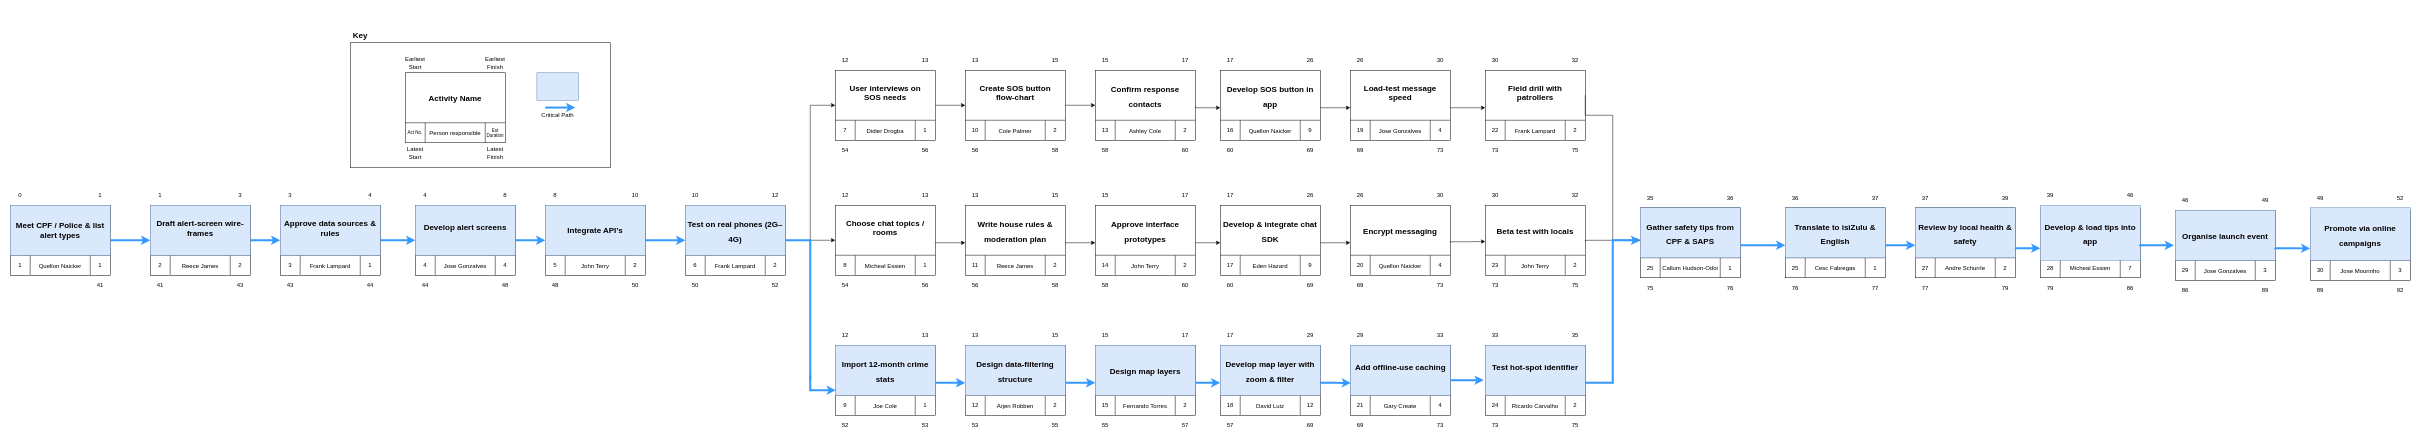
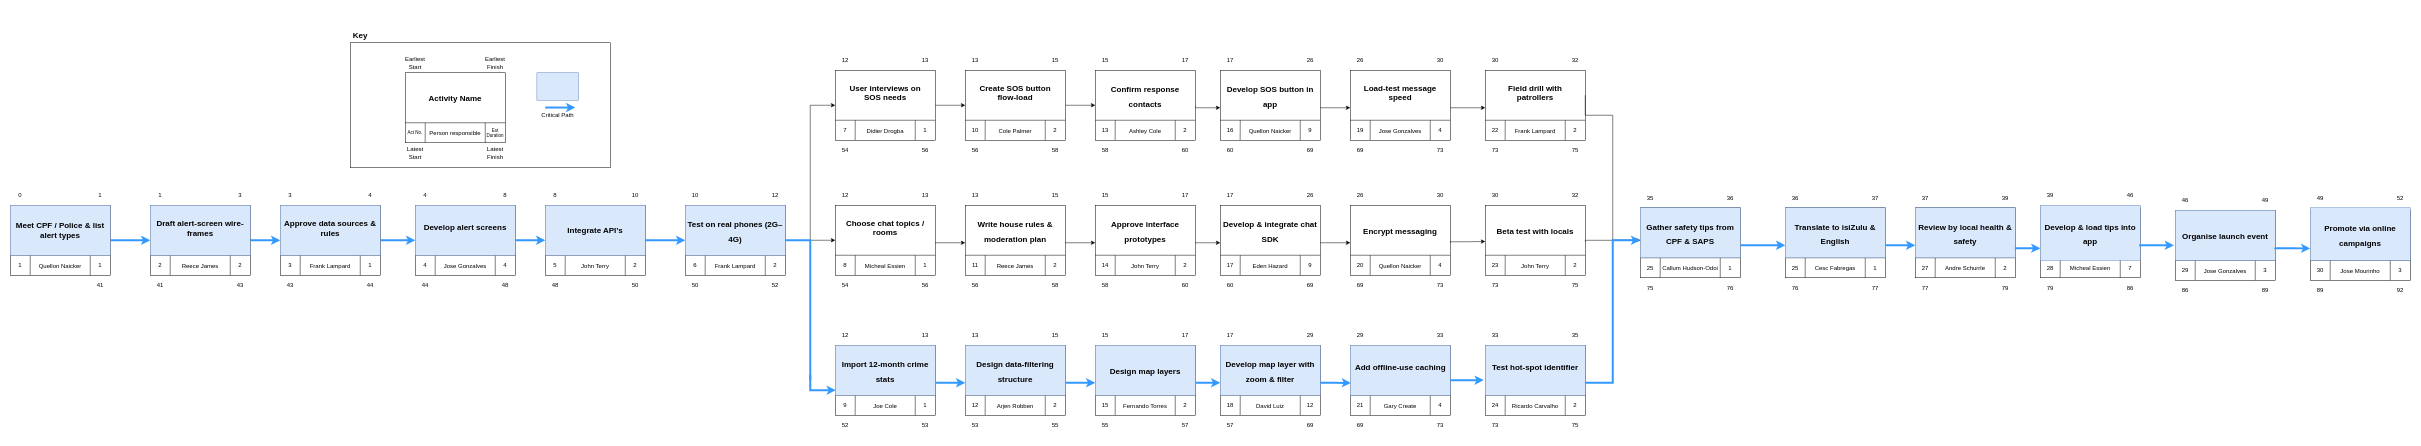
(1015, 95) -> (1015, 95)
